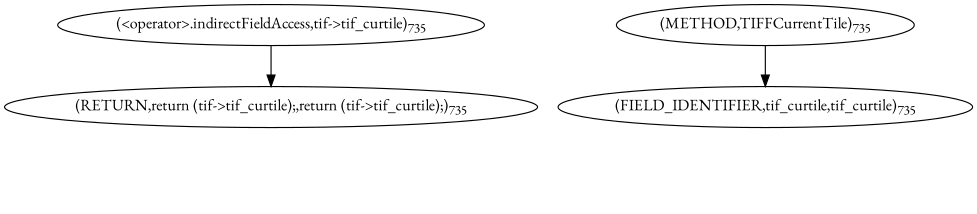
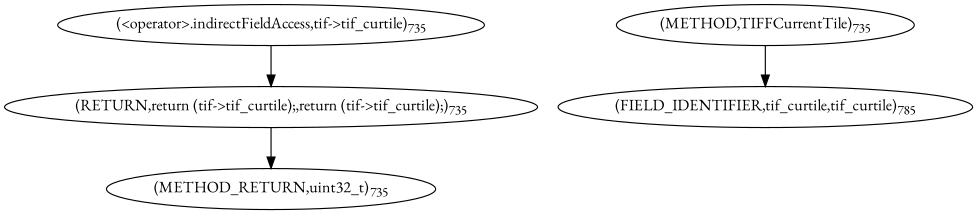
(907, 105) -> (907, 105)
none -> (271, 189)
